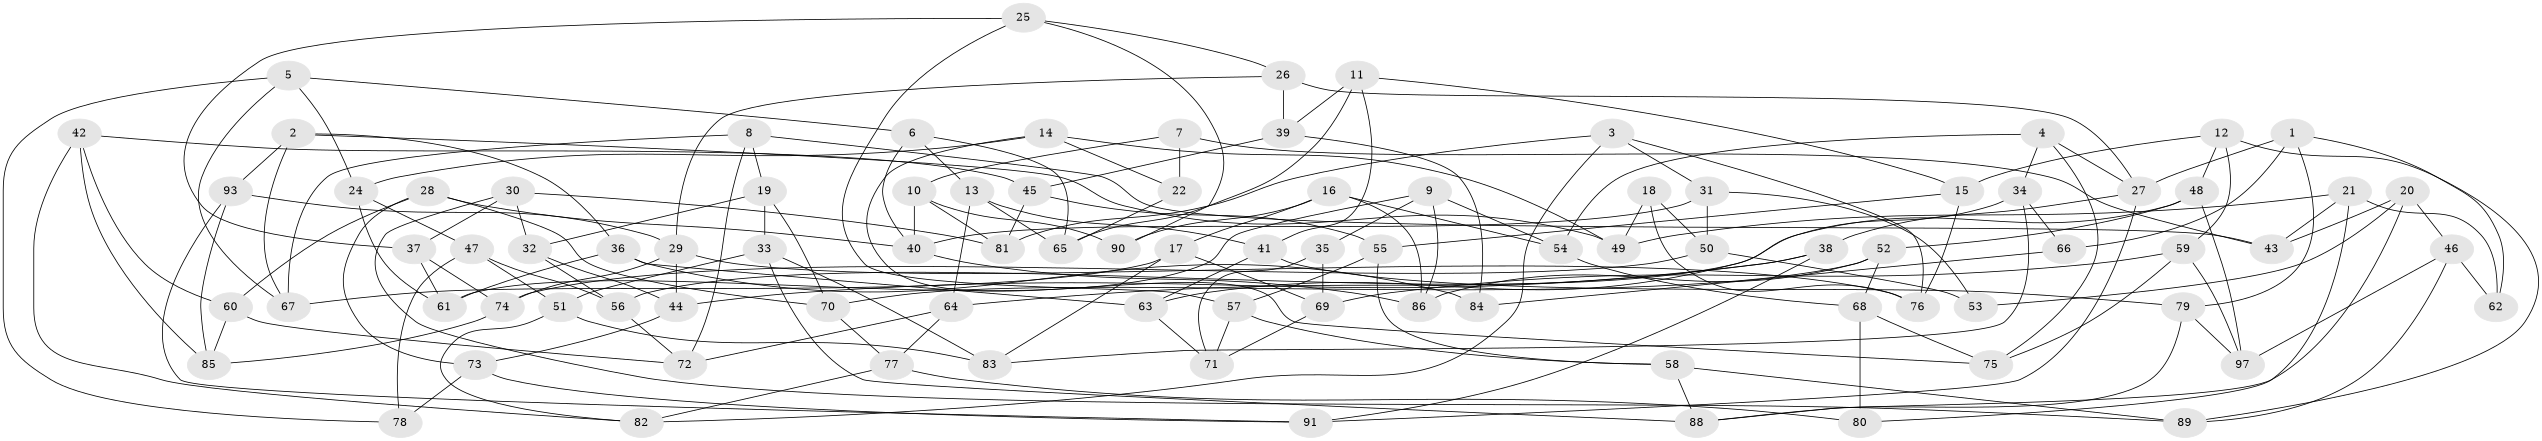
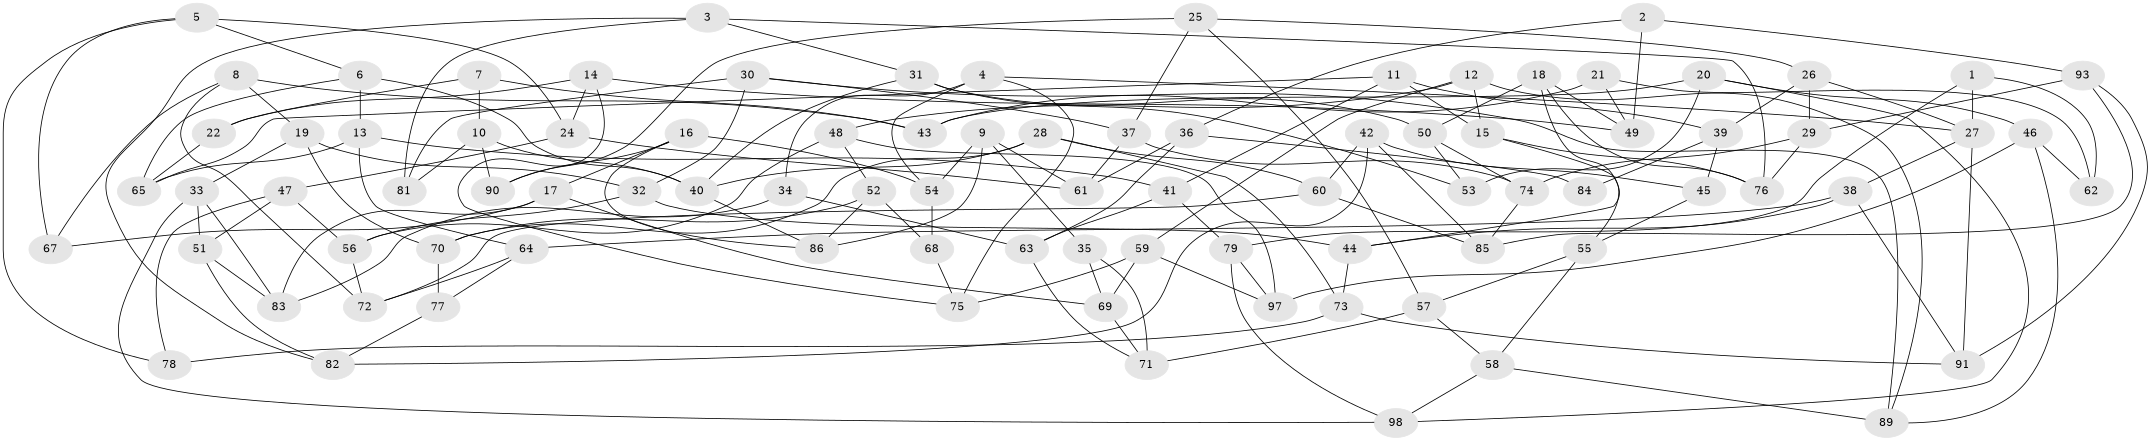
(1019, 216) -> none
(265, 220) -> none
(2064, 249) -> none
(676, 278) -> (1568, 215)
(1697, 423) -> (1396, 423)
(1860, 423) -> none
